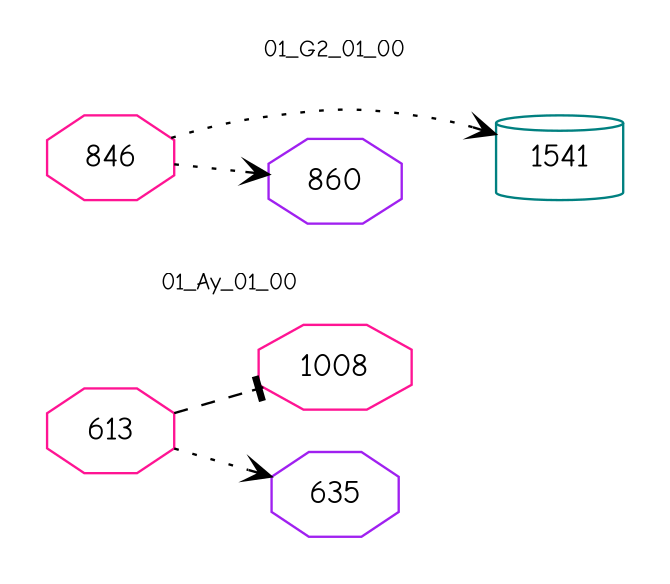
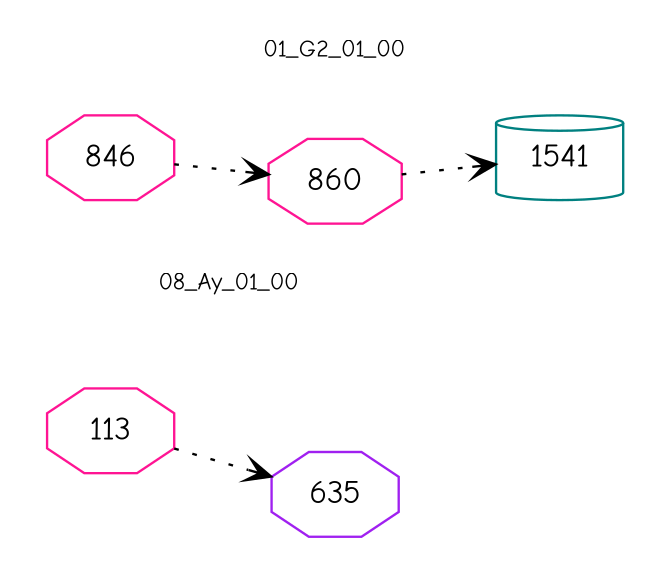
(321, 111) -> (437, 171)
(335, 181) -> (335, 181)
(229, 284) -> (229, 284)
(335, 367) -> none
(111, 431) -> (111, 431)
